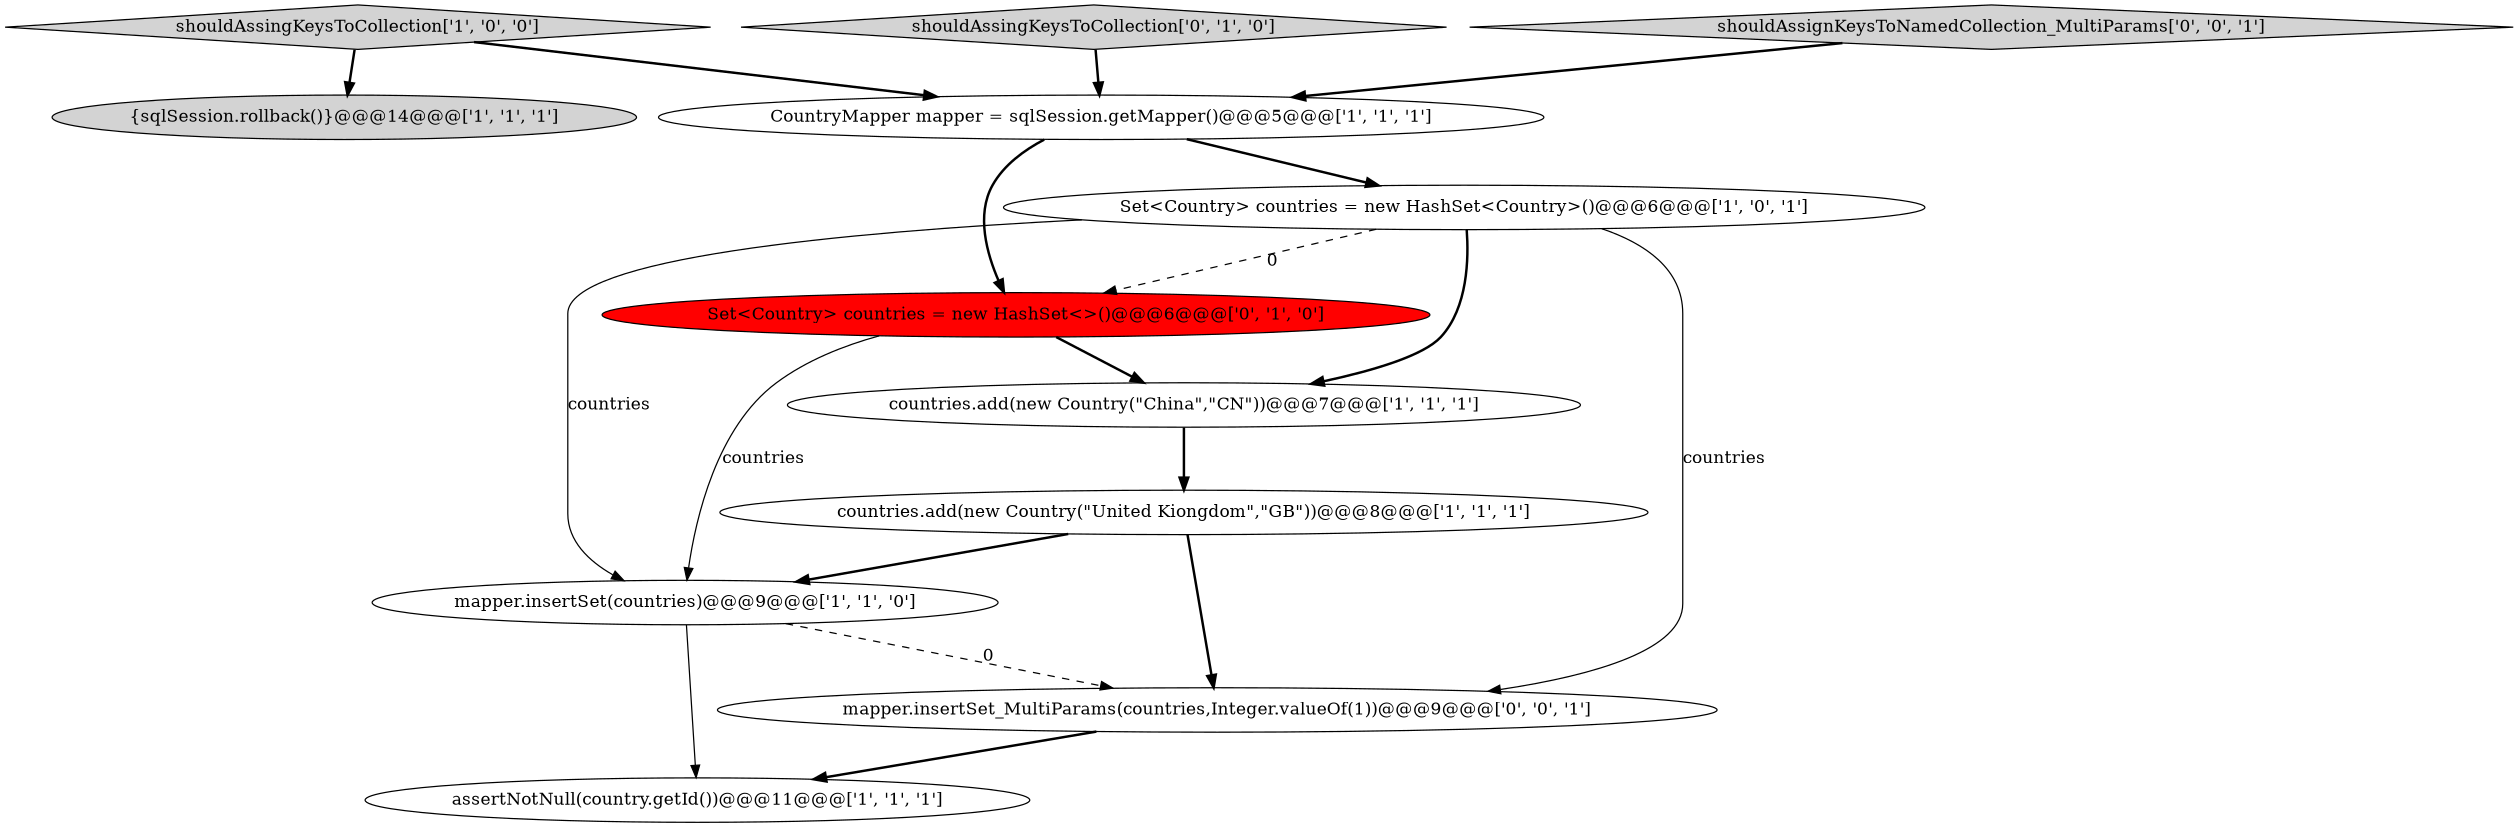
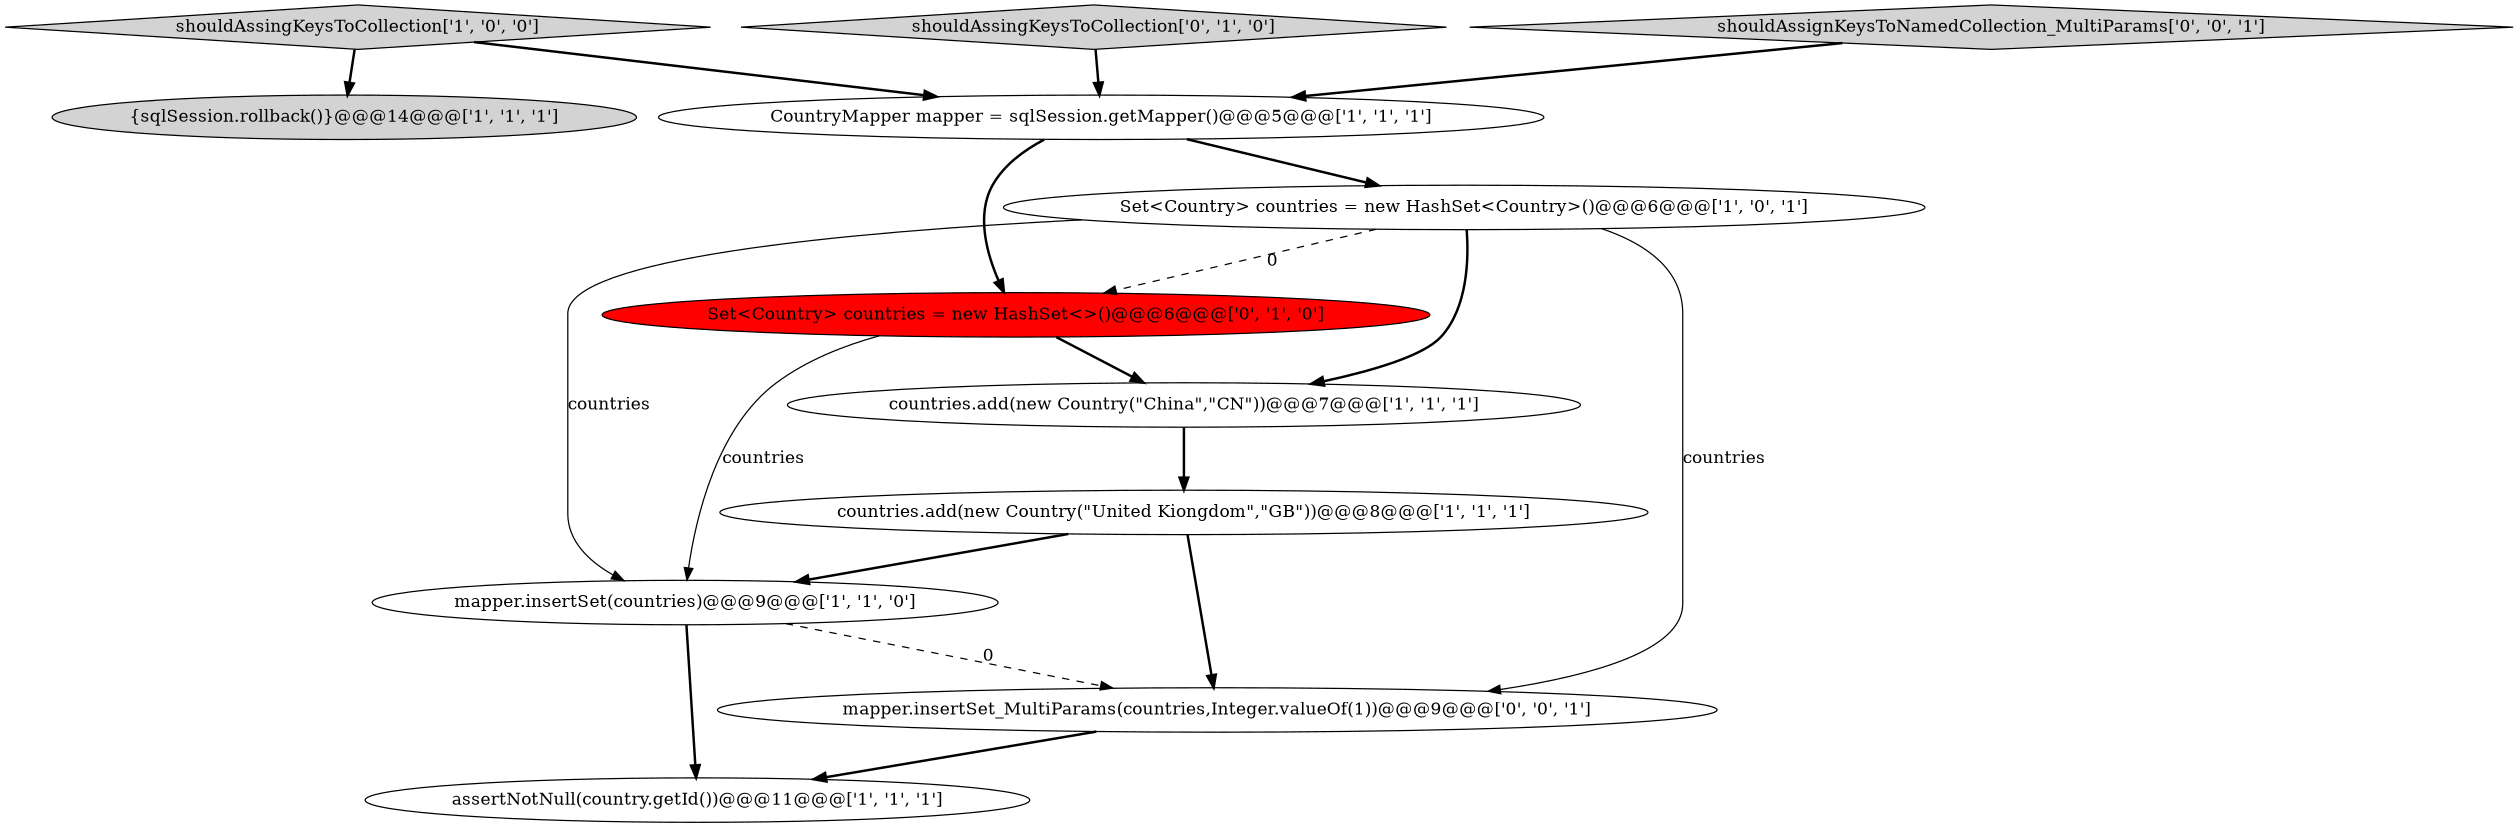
(691, 695) -> (691, 695)
